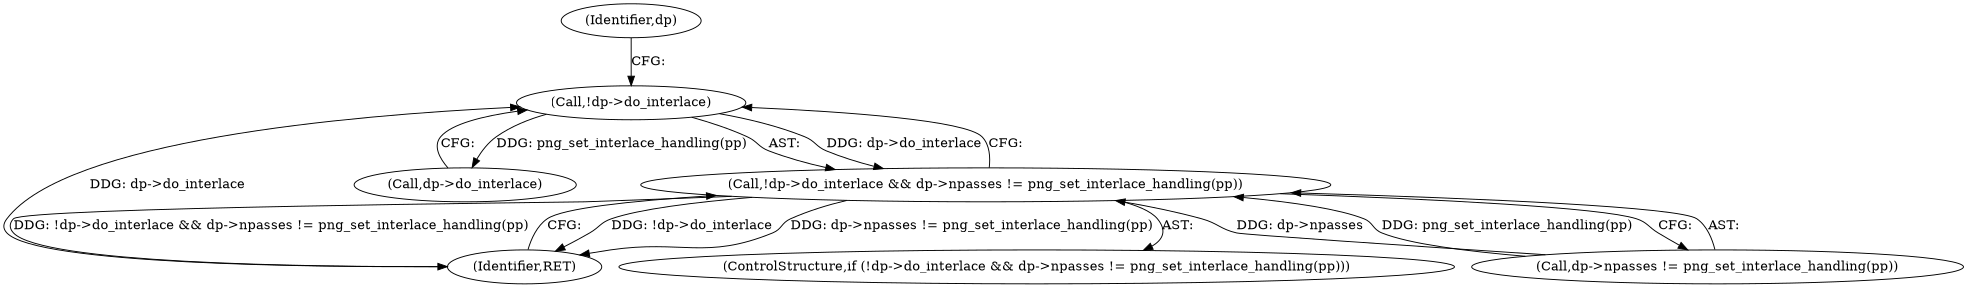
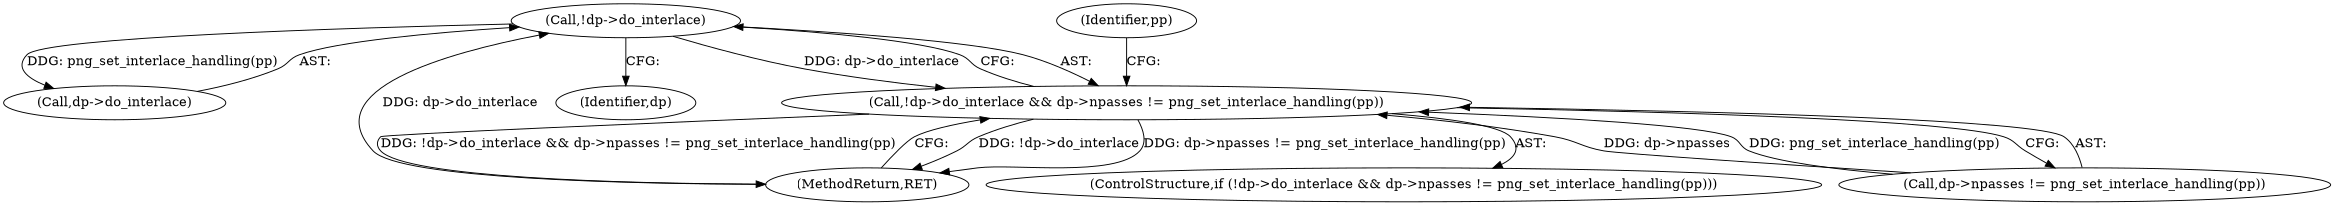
none -> (1127, 21)
(631, 57) -> (626, 57)
(460, 144) -> (317, 62)
(525, 267) -> (867, 185)
